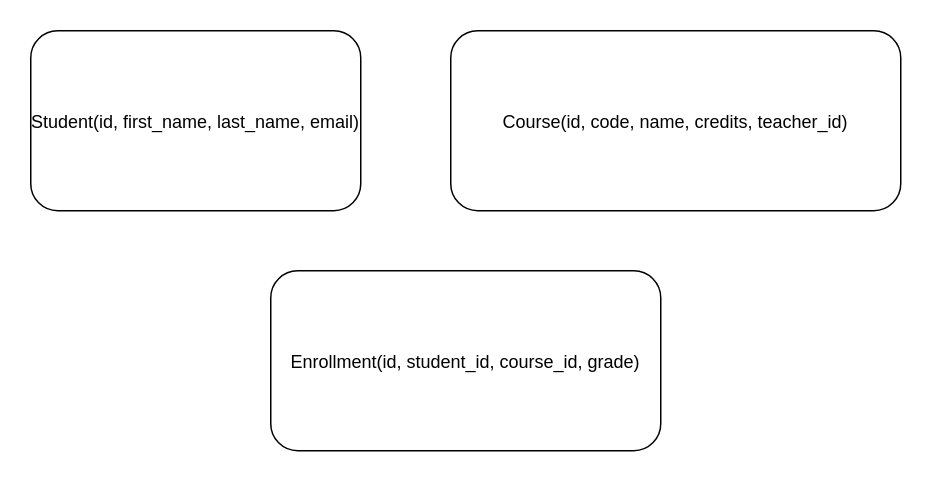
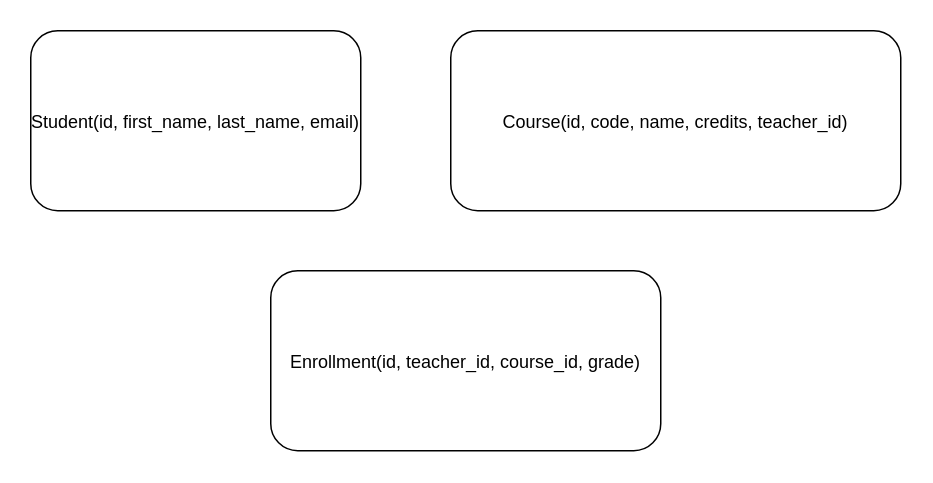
(465, 362) -> (465, 362)
